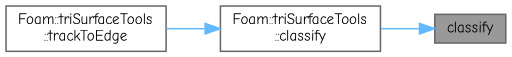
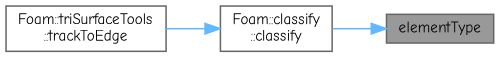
(300, 29) -> (276, 29)
(470, 29) -> (440, 29)
